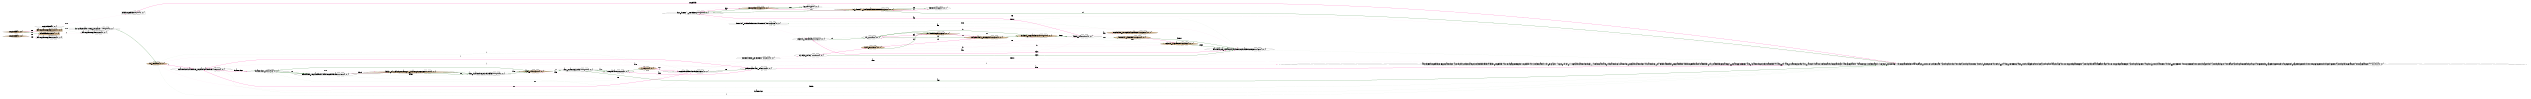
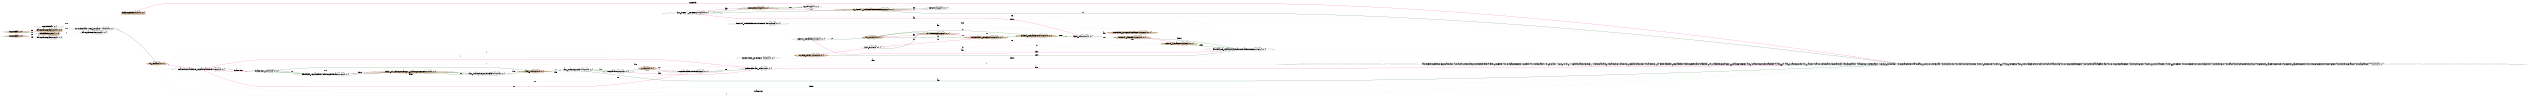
(133, 13) -> (133, 13)
(873, 37) -> (873, 37)
(873, 48) -> (873, 48)
(811, 55) -> (811, 55)
